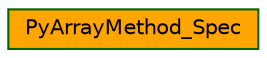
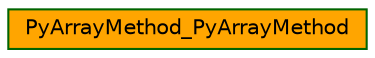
(133, 29) -> (188, 29)
